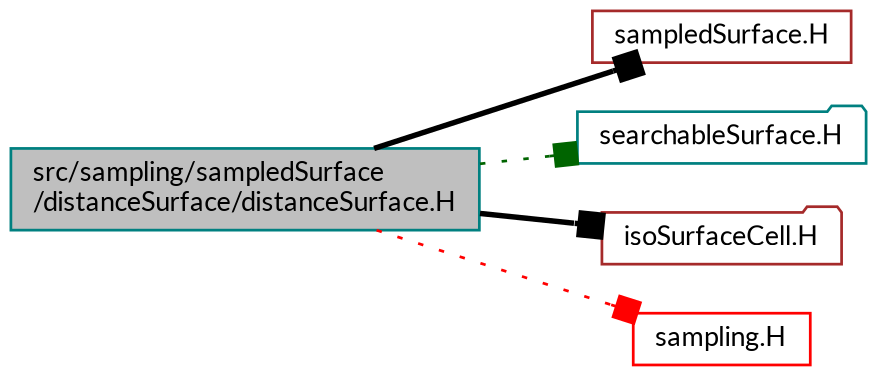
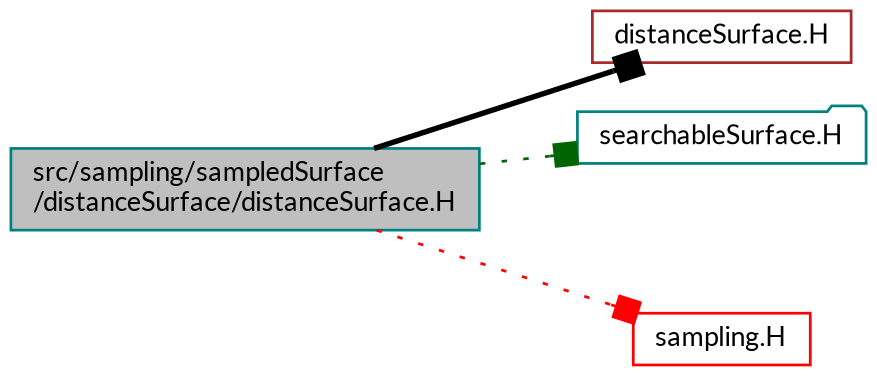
(722, 37) -> (722, 37)
(722, 238) -> none
